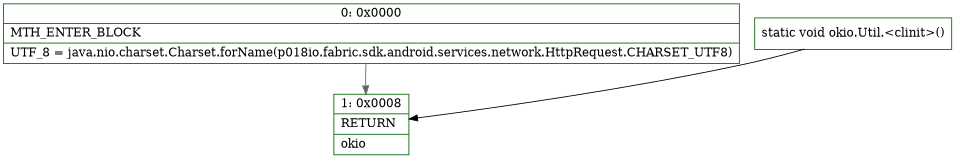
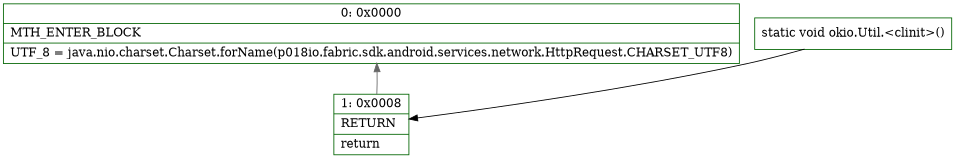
(366, 74) -> (377, 83)
(353, 144) -> (360, 144)
